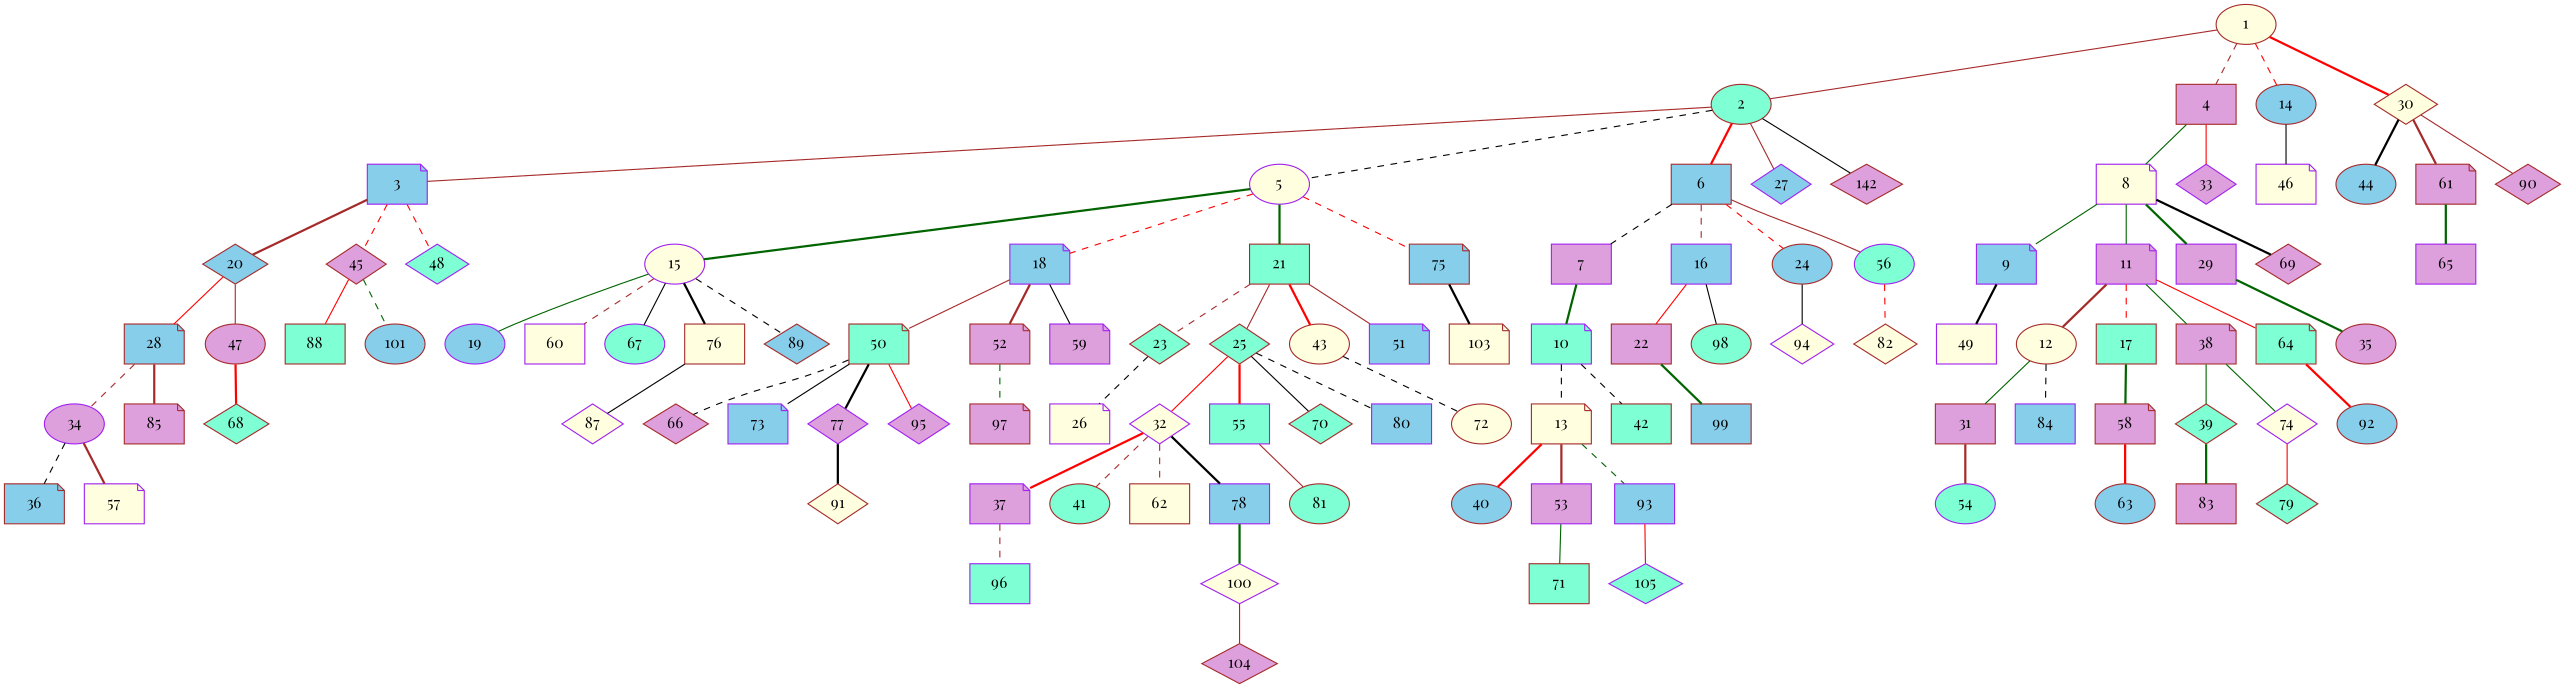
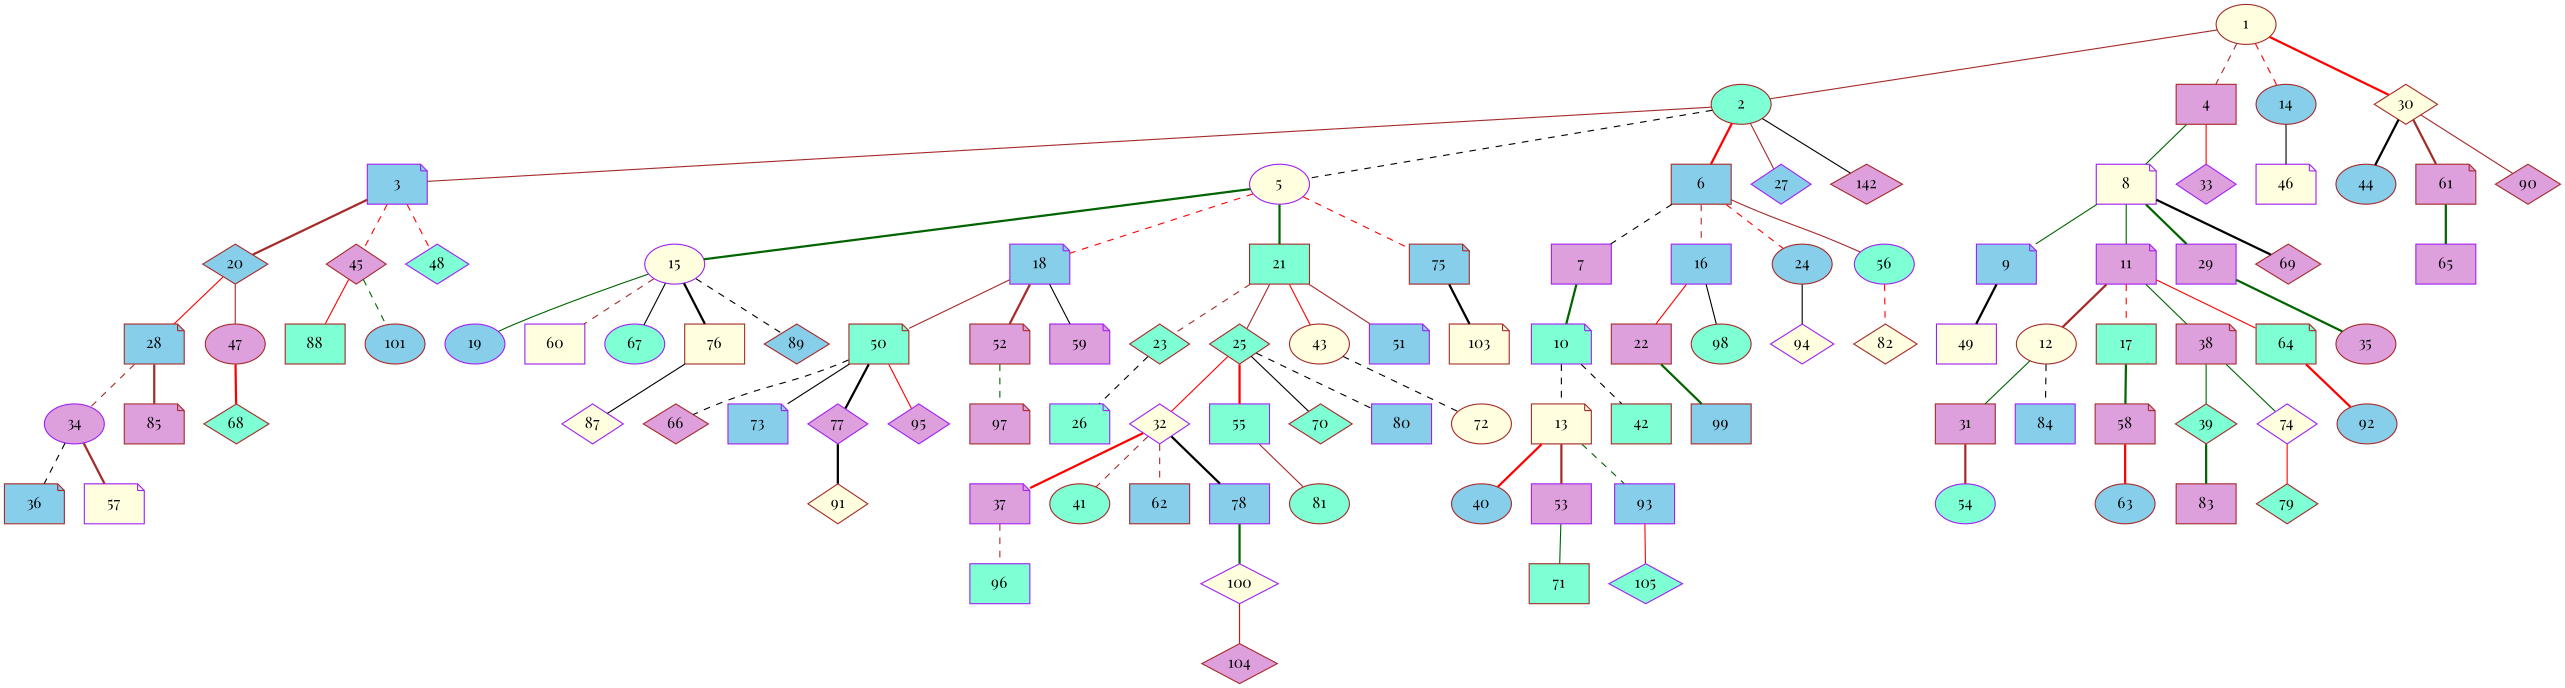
(1300, 305) -> (1300, 305)
(1080, 424) -> (1080, 424)
(1160, 504) -> (1160, 504)
